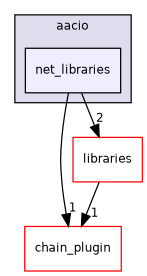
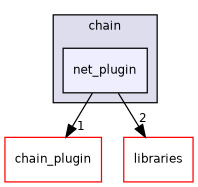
(73, 27) -> (105, 27)
(73, 71) -> (105, 71)
(93, 198) -> none
